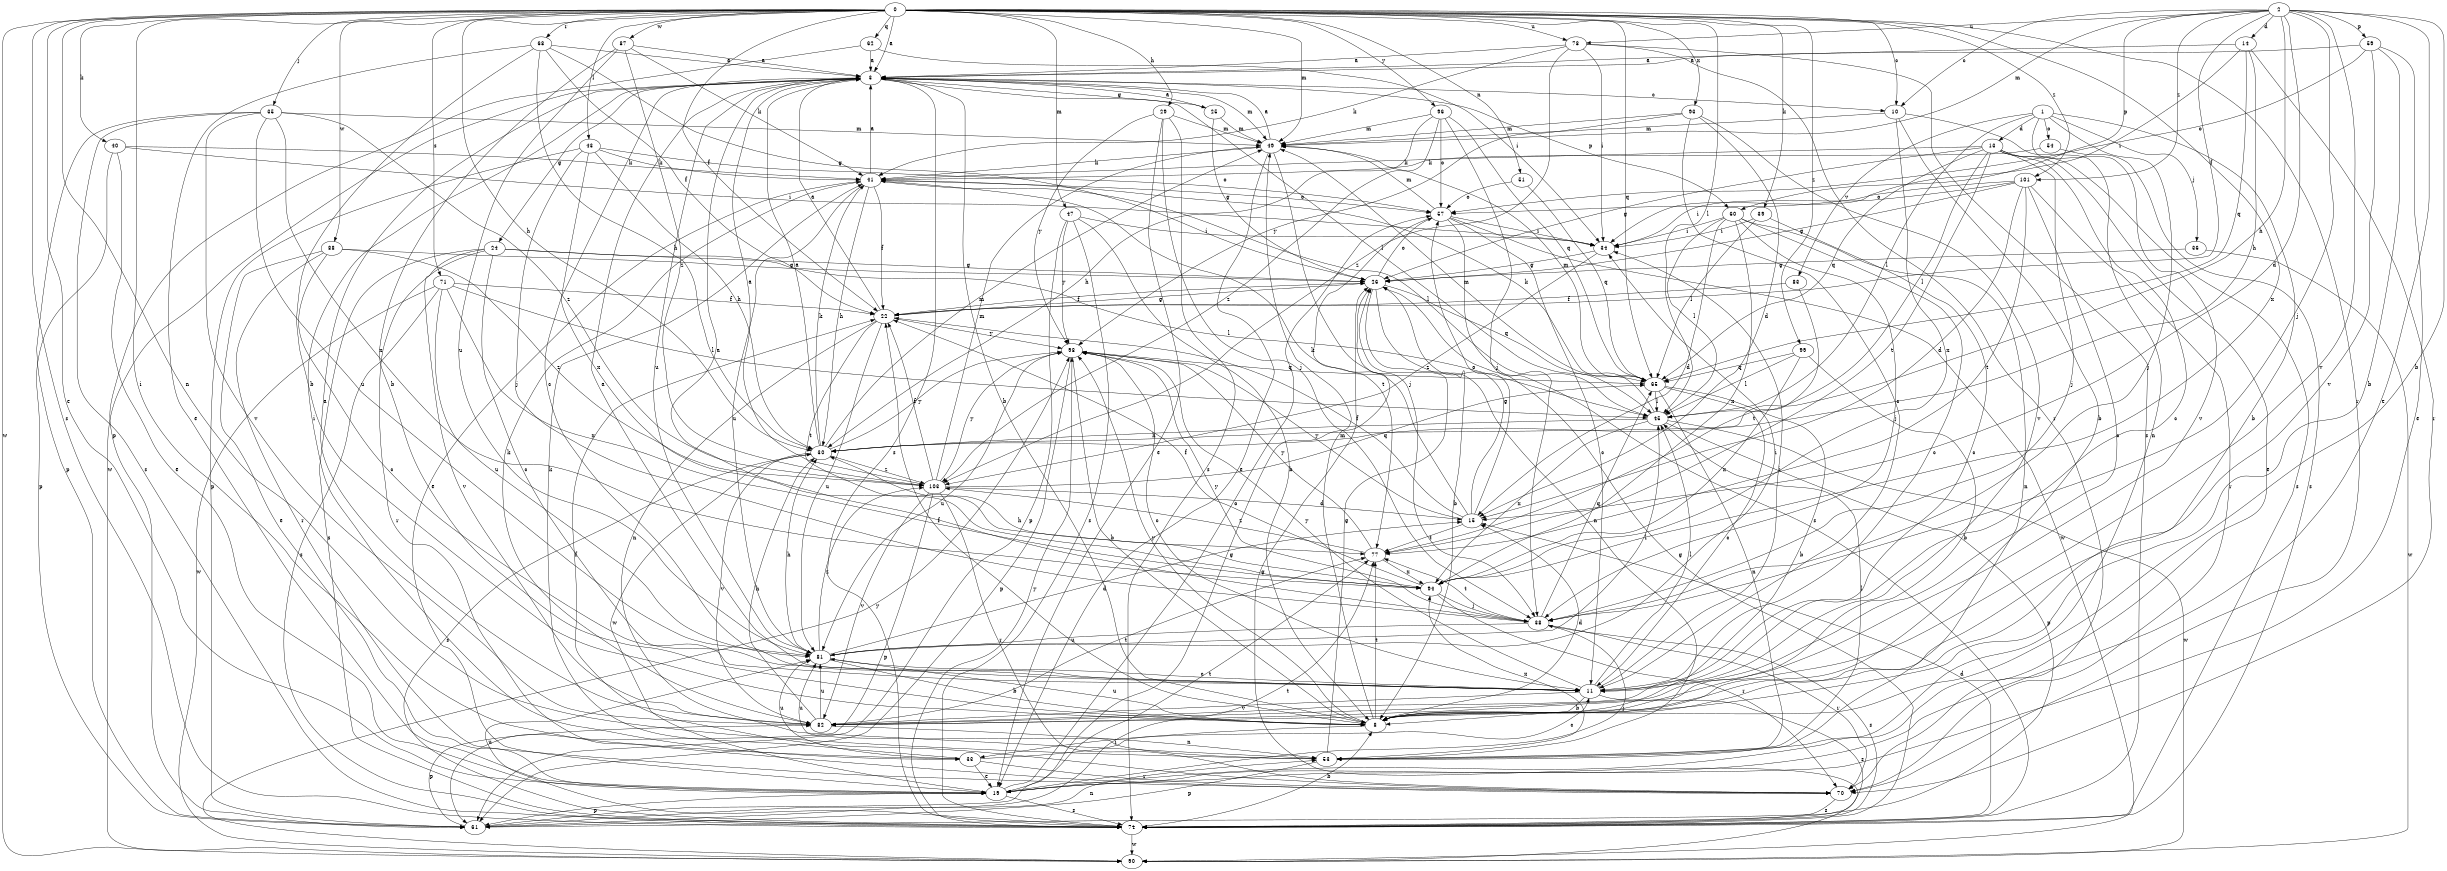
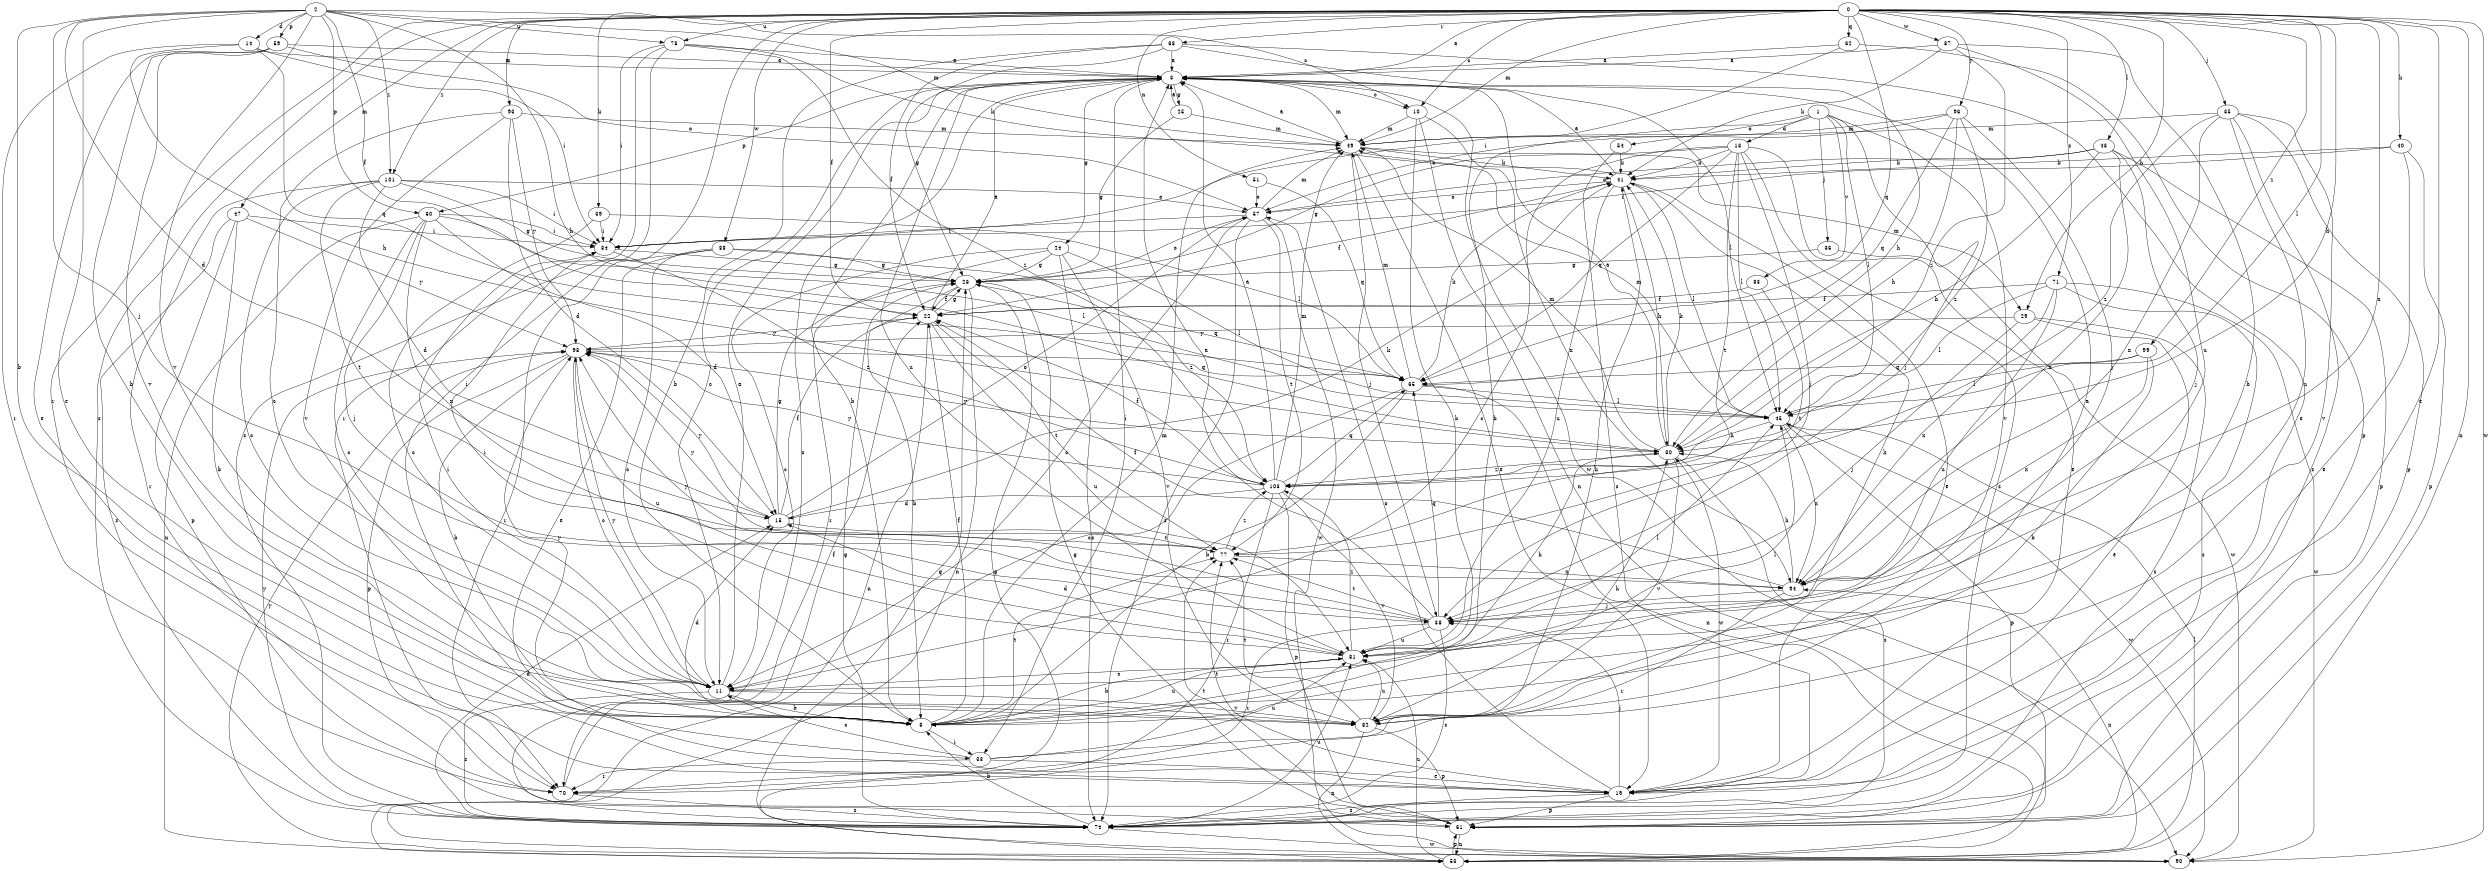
(1219, 131) -> (1706, 201)
(576, 732) -> (1431, 763)
